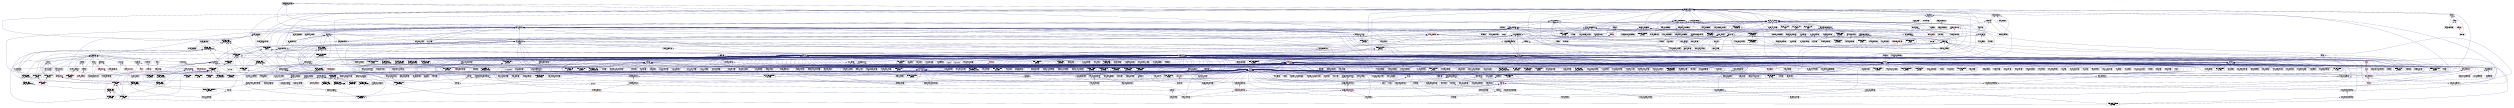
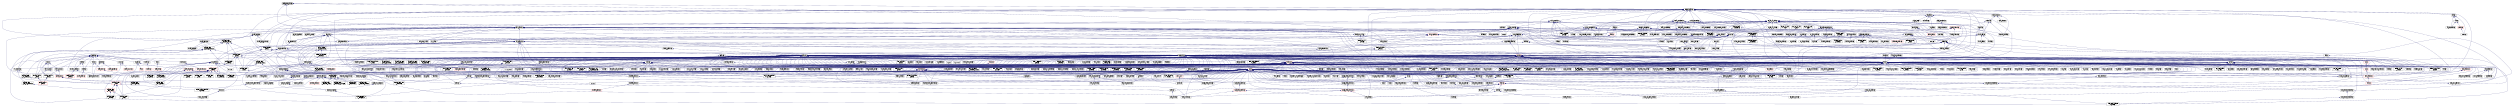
(1680, 21) -> (1679, 21)
